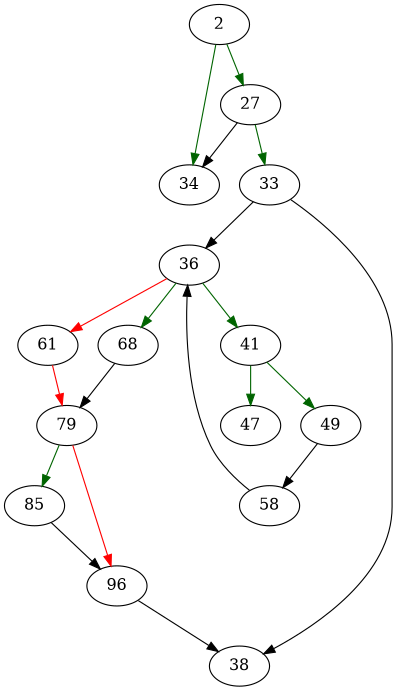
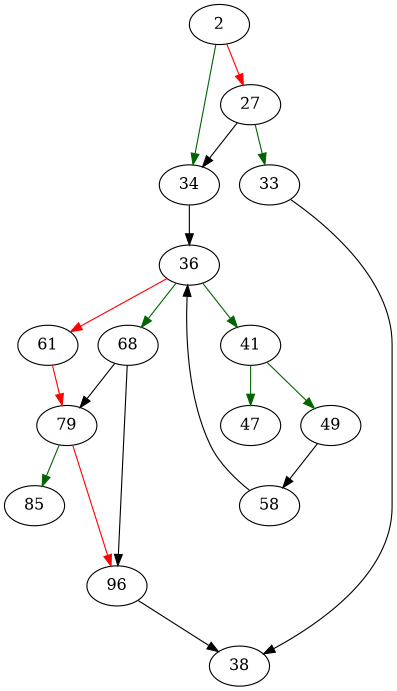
(233, 59) -> (233, 59)
(234, 221) -> (189, 220)
(72, 542) -> (123, 460)
